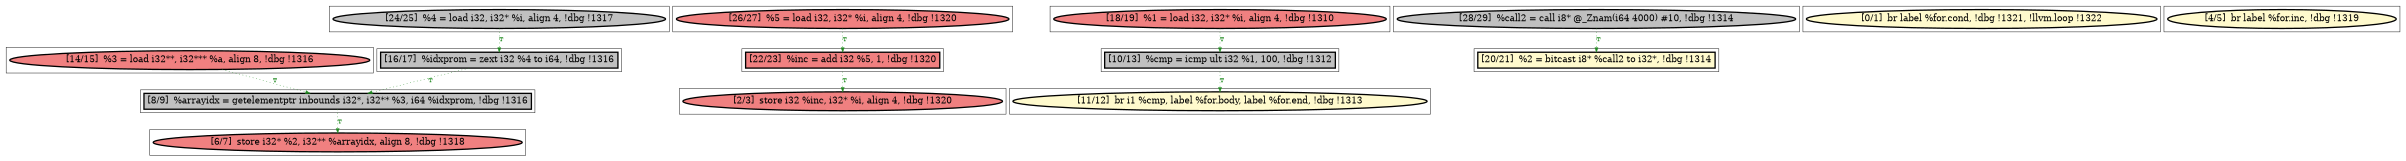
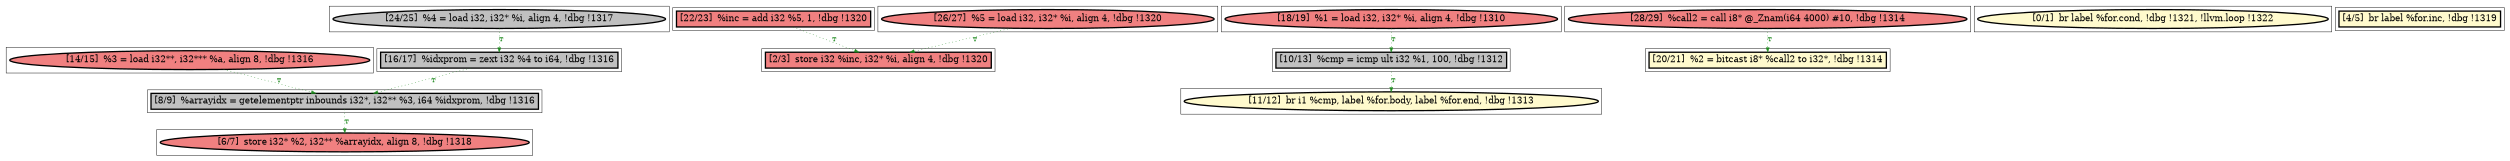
(1596, 19) -> (1768, 19)
(2282, 19) -> (2420, 19)
(843, 38) -> (963, 40)
(843, 101) -> (878, 60)
